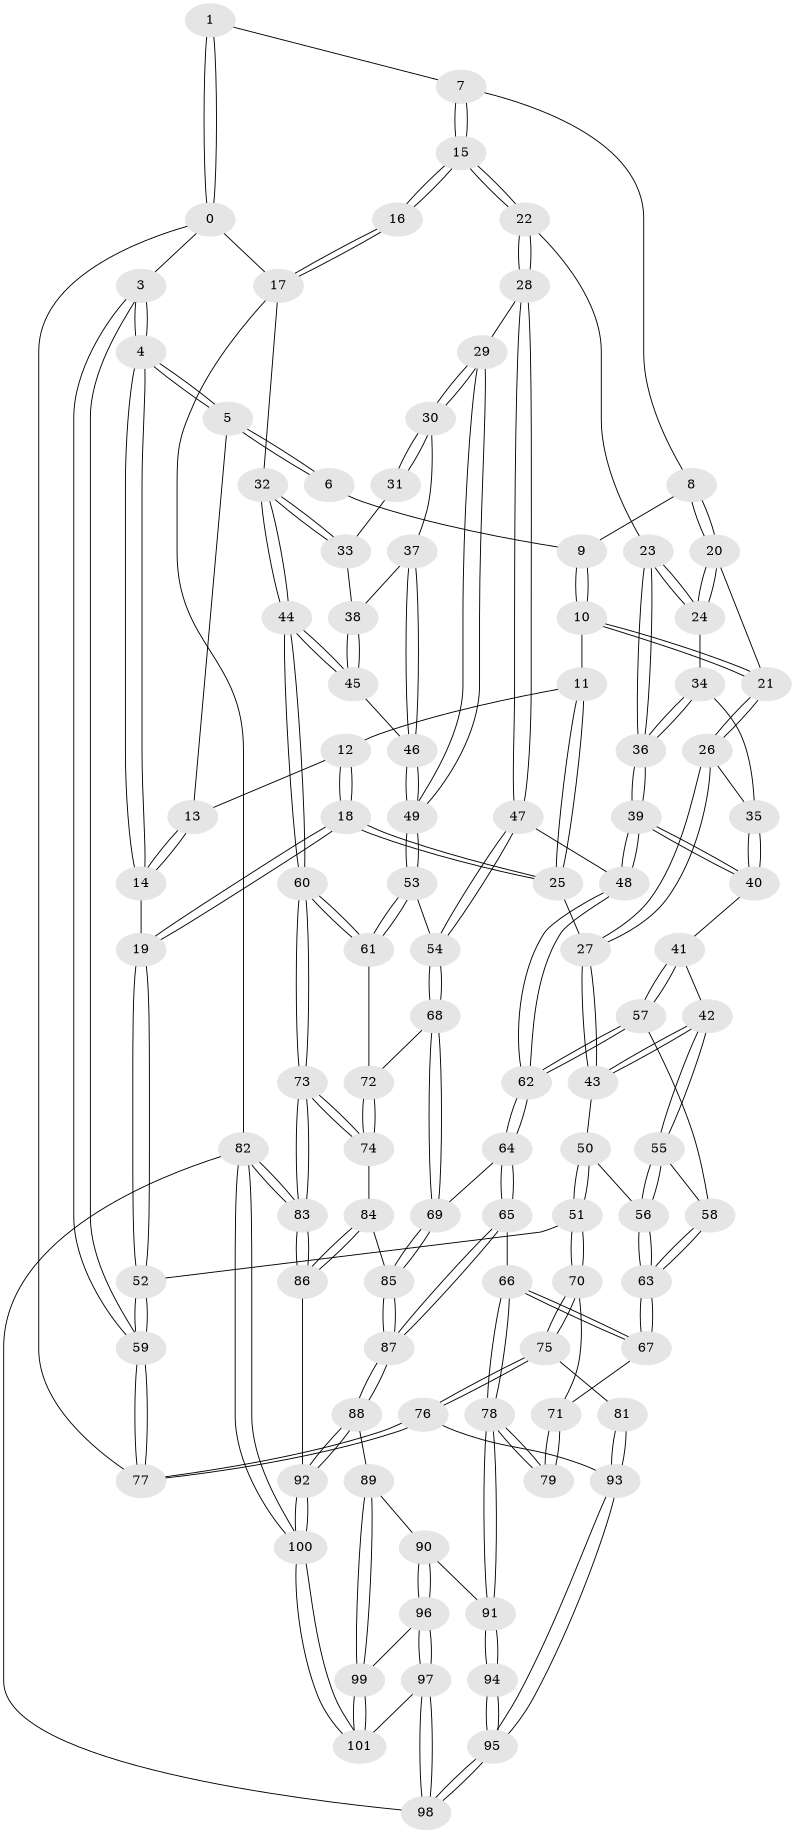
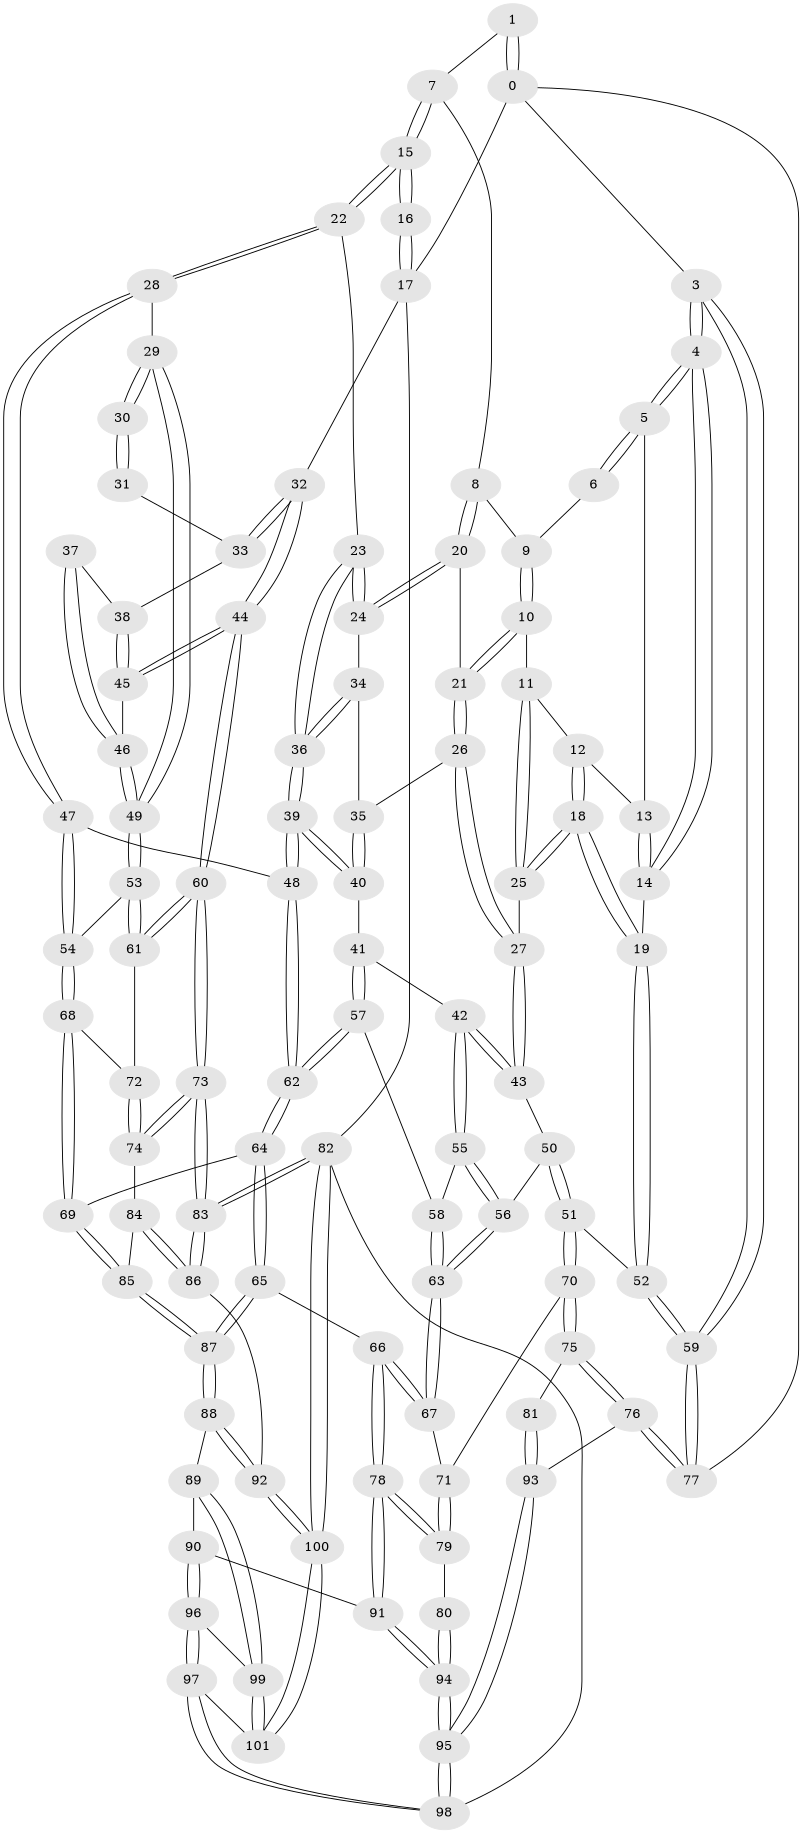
(431, 486) -> none
none -> (445, 1614)
